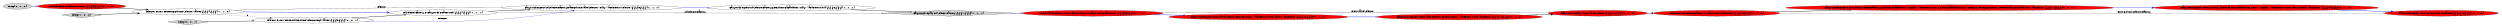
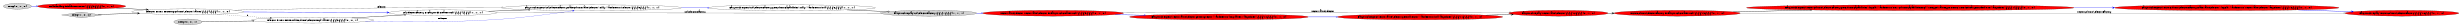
(949, 13) -> (929, 13)
(188, 22) -> (188, 22)
